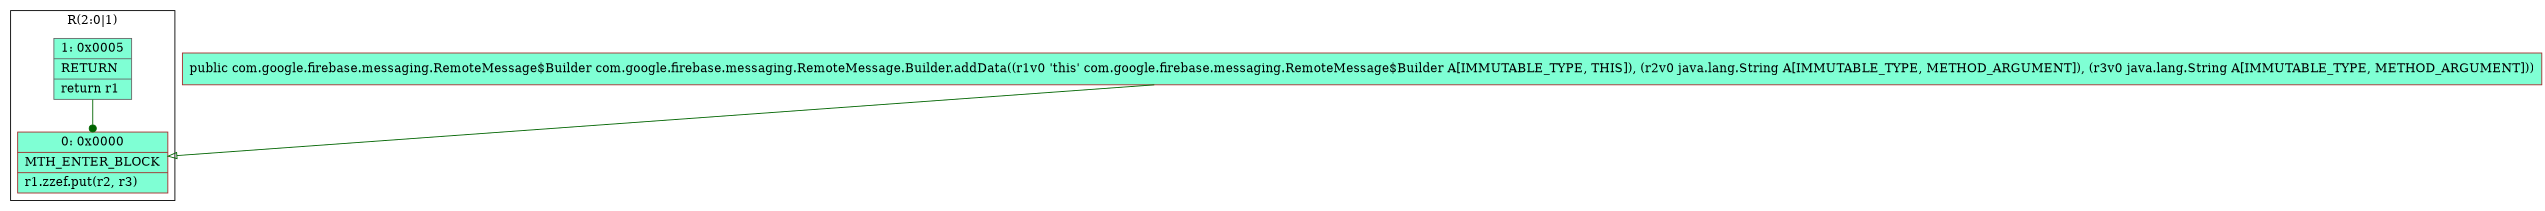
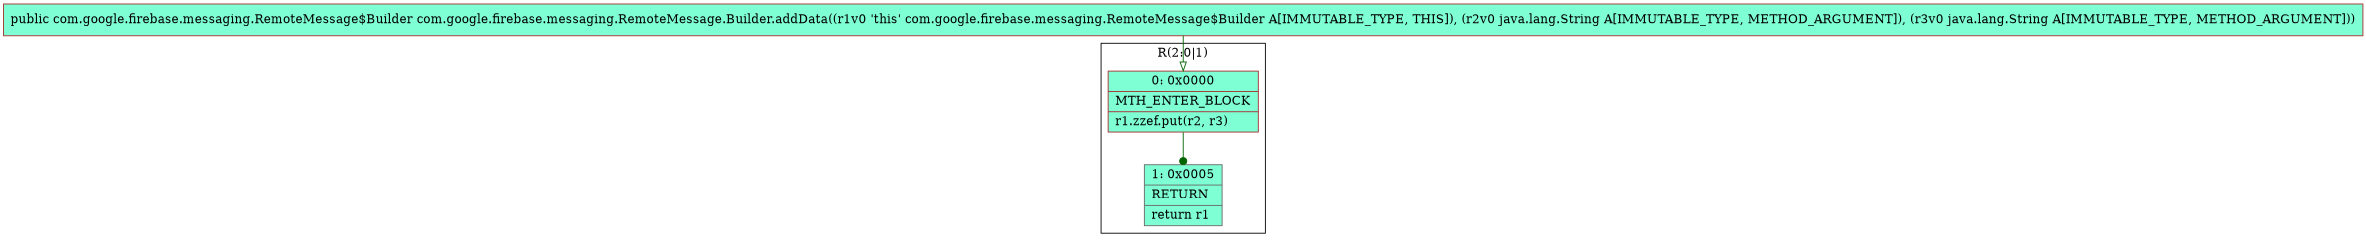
(93, 112) -> (1183, 145)
